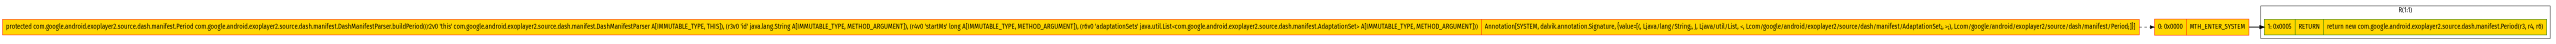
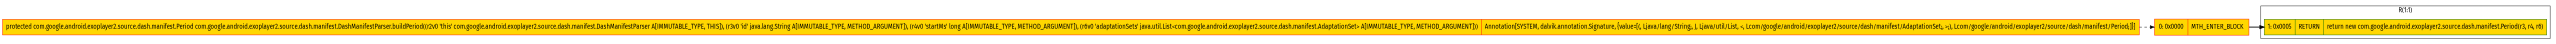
(2218, 27) -> (2218, 27)
